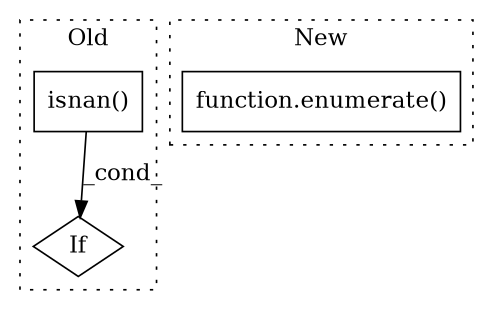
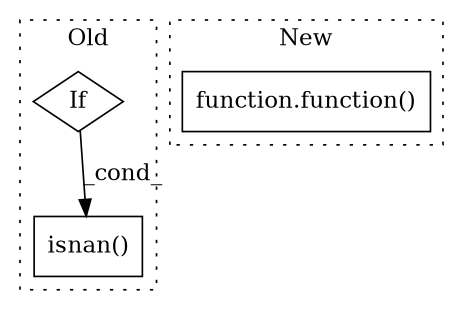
(321, 102) -> (306, 102)
(84, 166) -> (83, 165)
